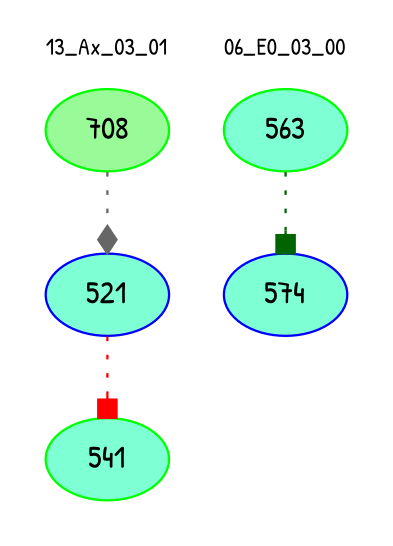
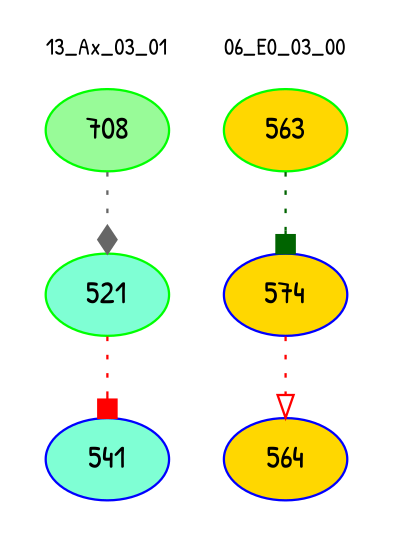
(286, 130) -> (286, 130)
(107, 295) -> (107, 295)
(286, 295) -> (286, 295)
(107, 459) -> (107, 459)
none -> (286, 459)
